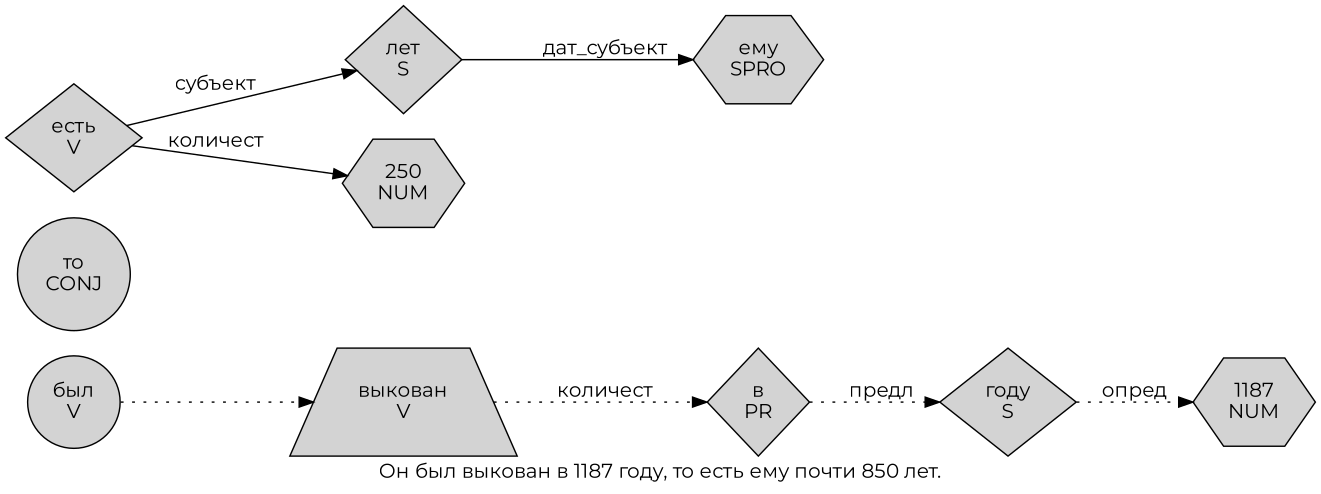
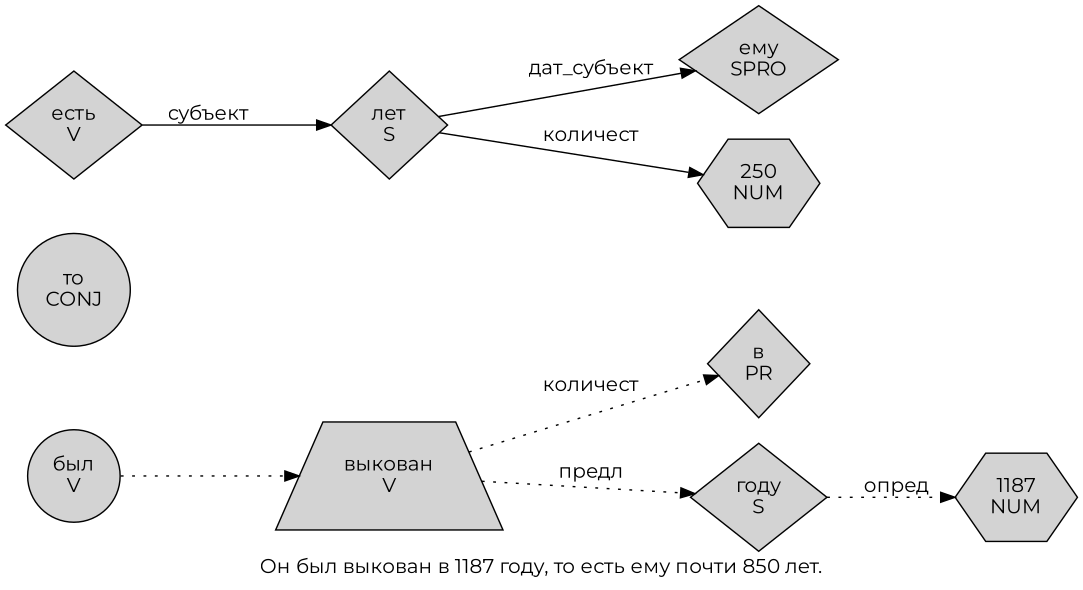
(758, 60) -> (759, 60)
(233, 160) -> (564, 153)
(867, 402) -> (581, 487)
